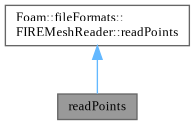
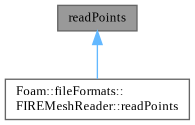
(97, 77) -> (97, 62)
